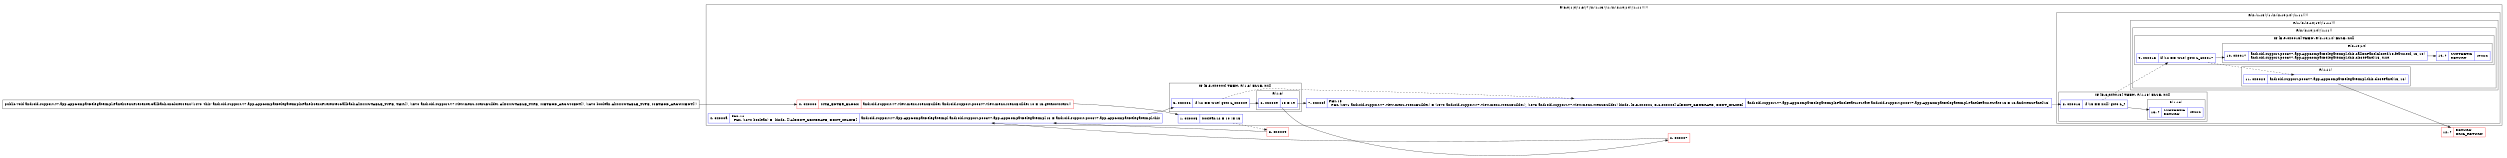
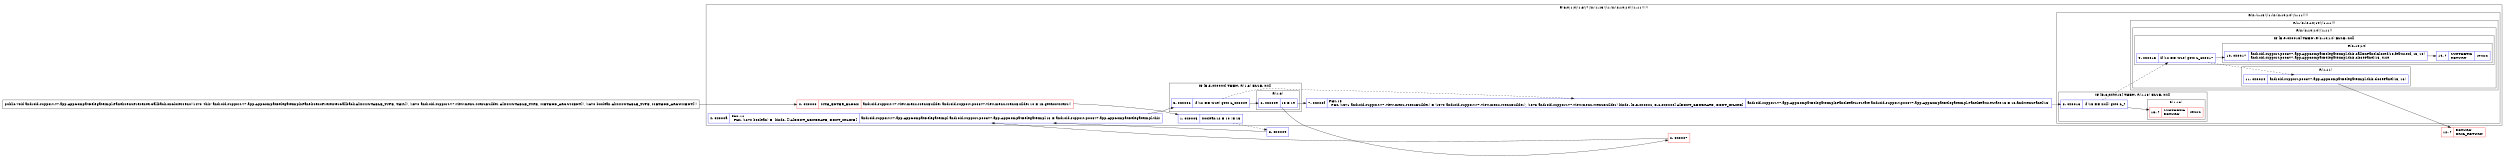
(2176, 112) -> (2176, 112)
(1278, 132) -> (1278, 132)
